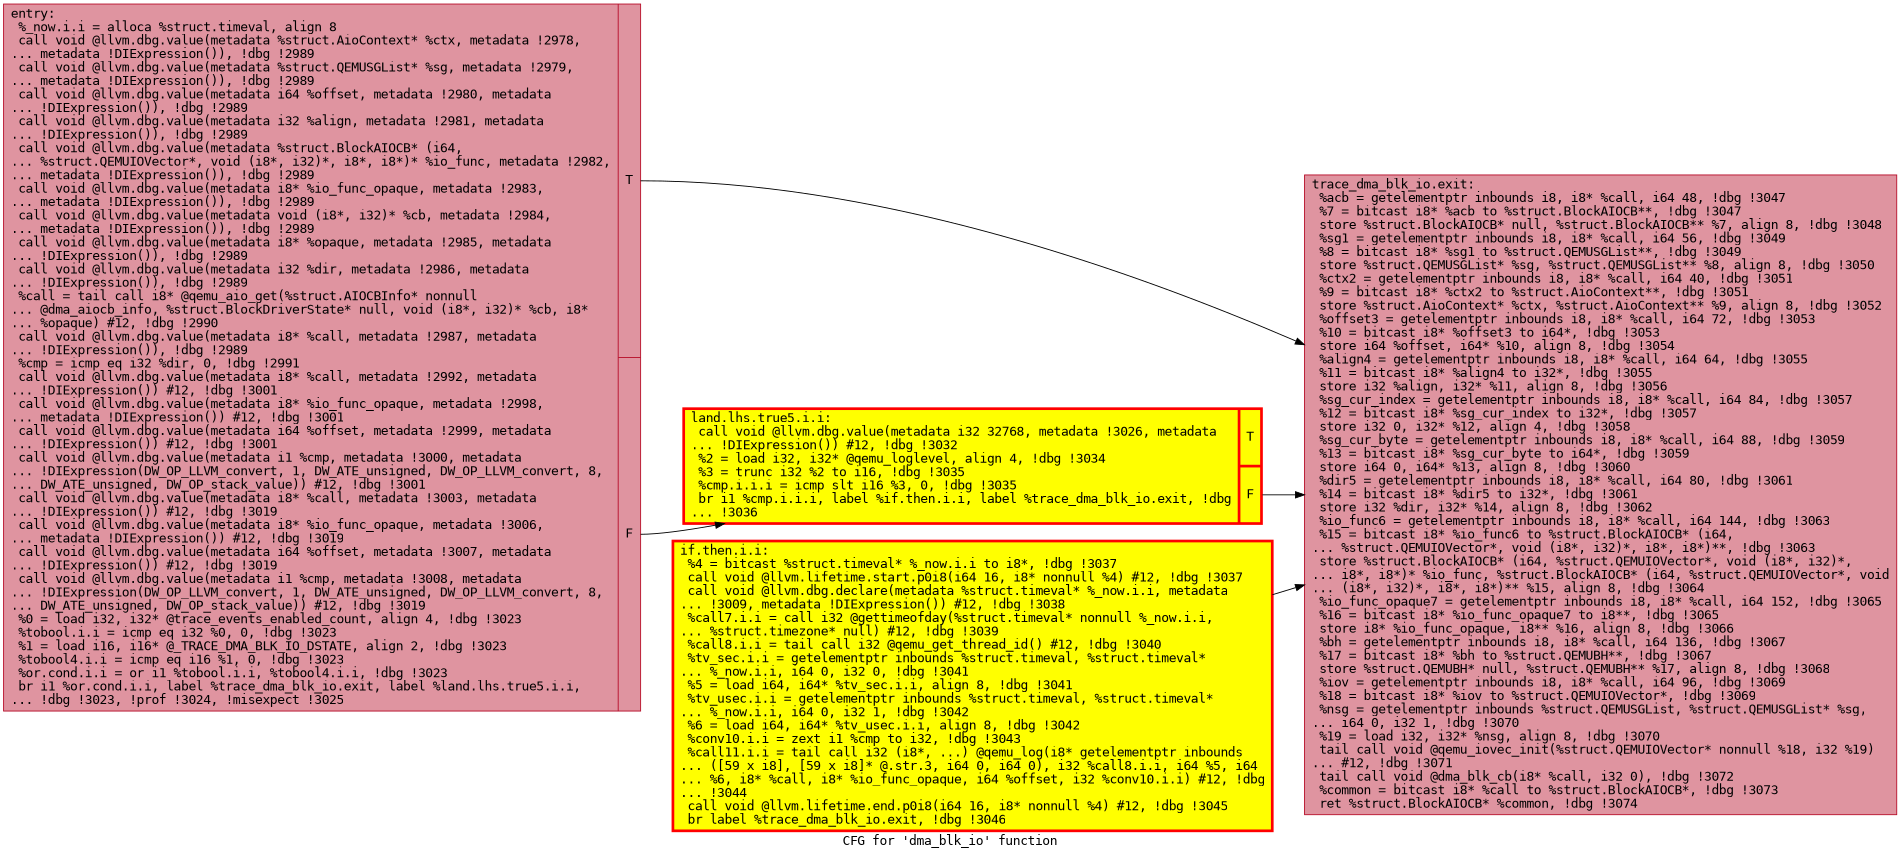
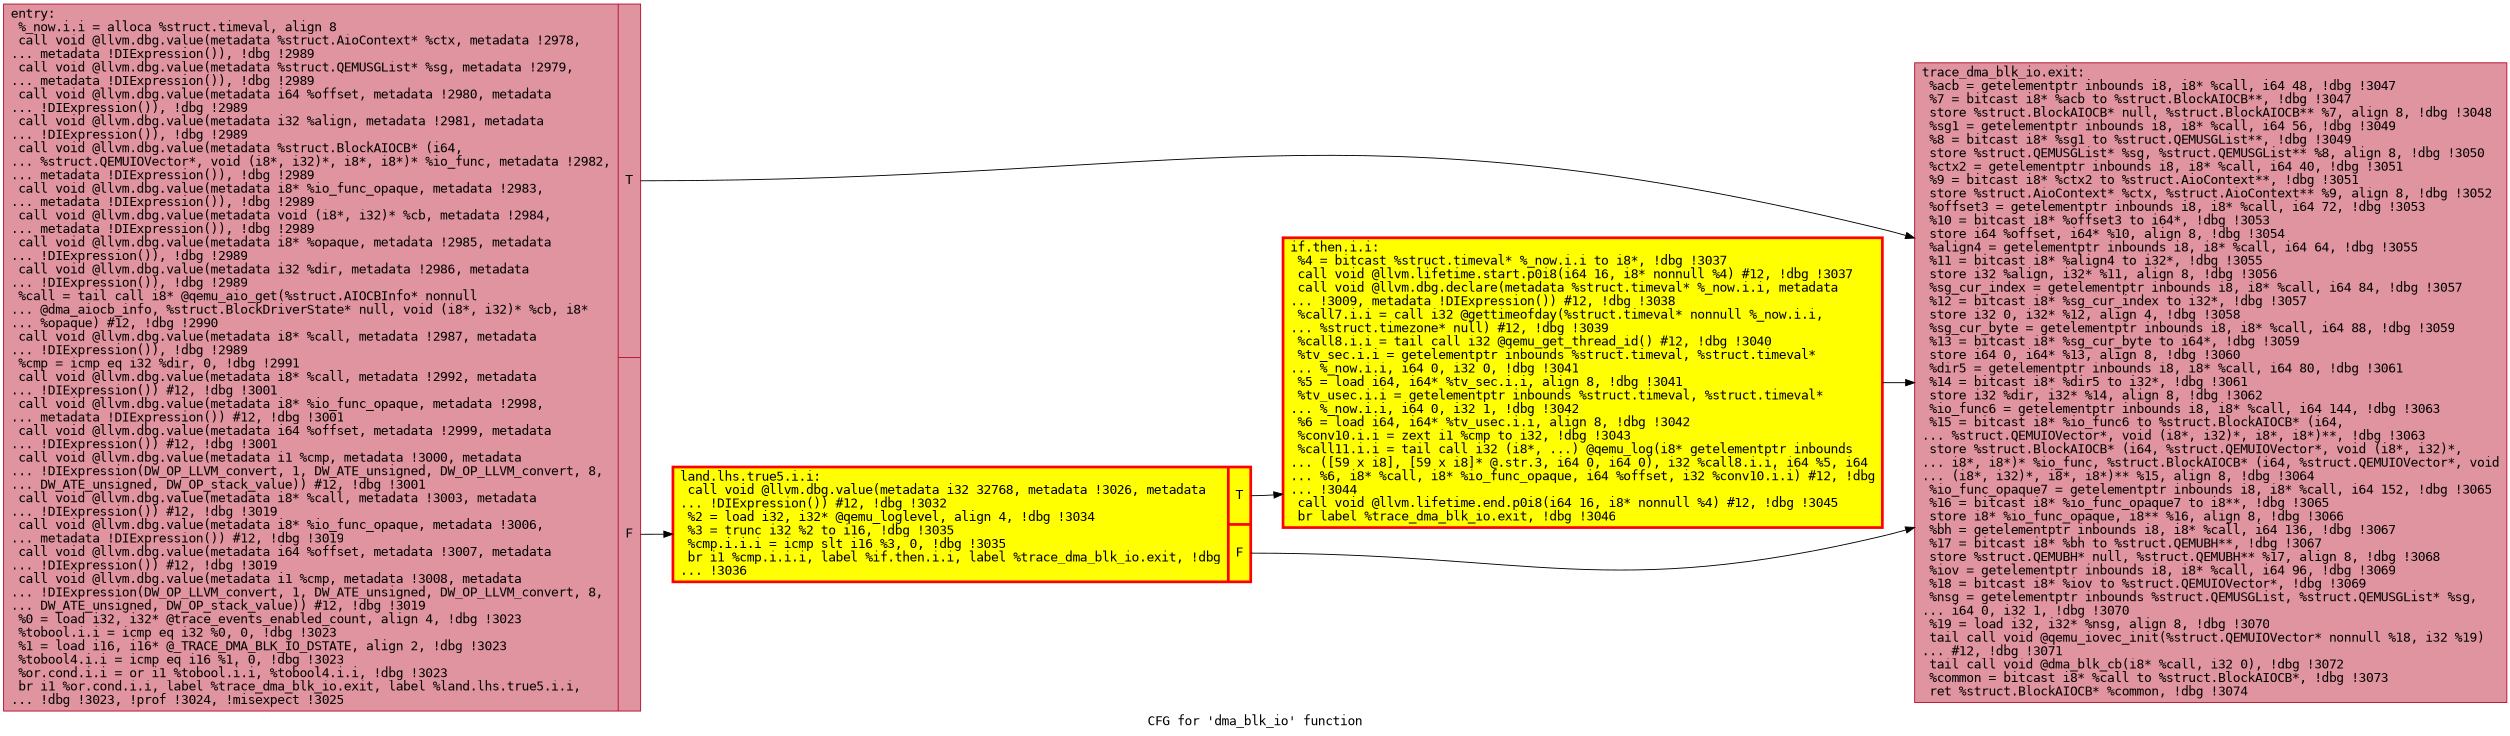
none -> (1262, 496)
